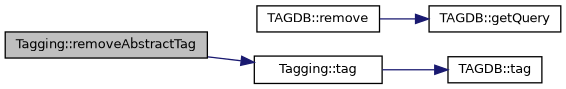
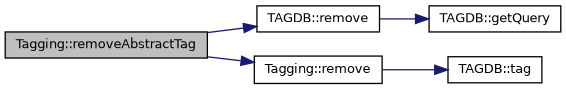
none -> (226, 30)
(318, 70) -> (318, 70)
